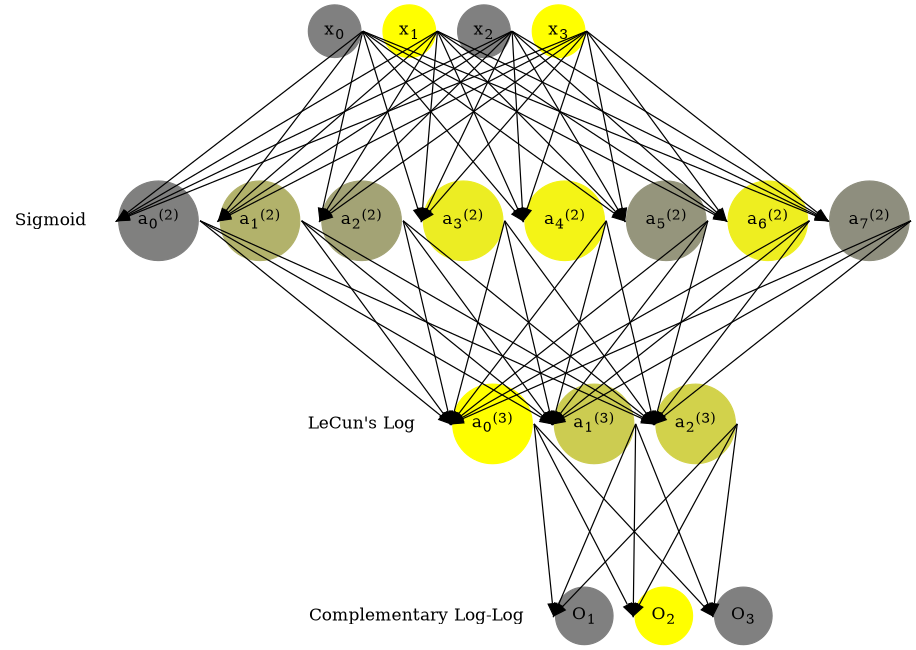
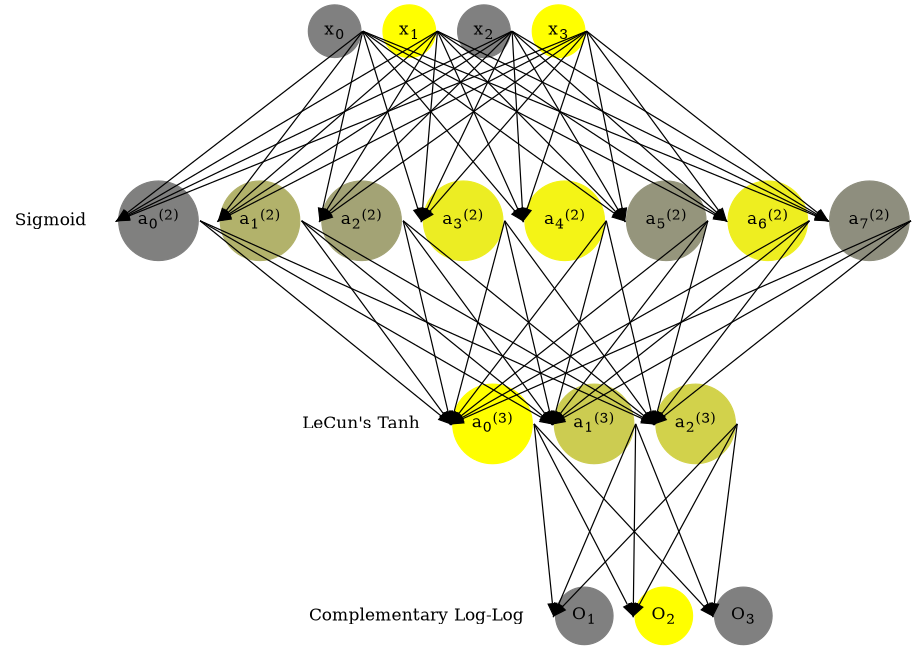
(362, 424) -> (362, 424)
